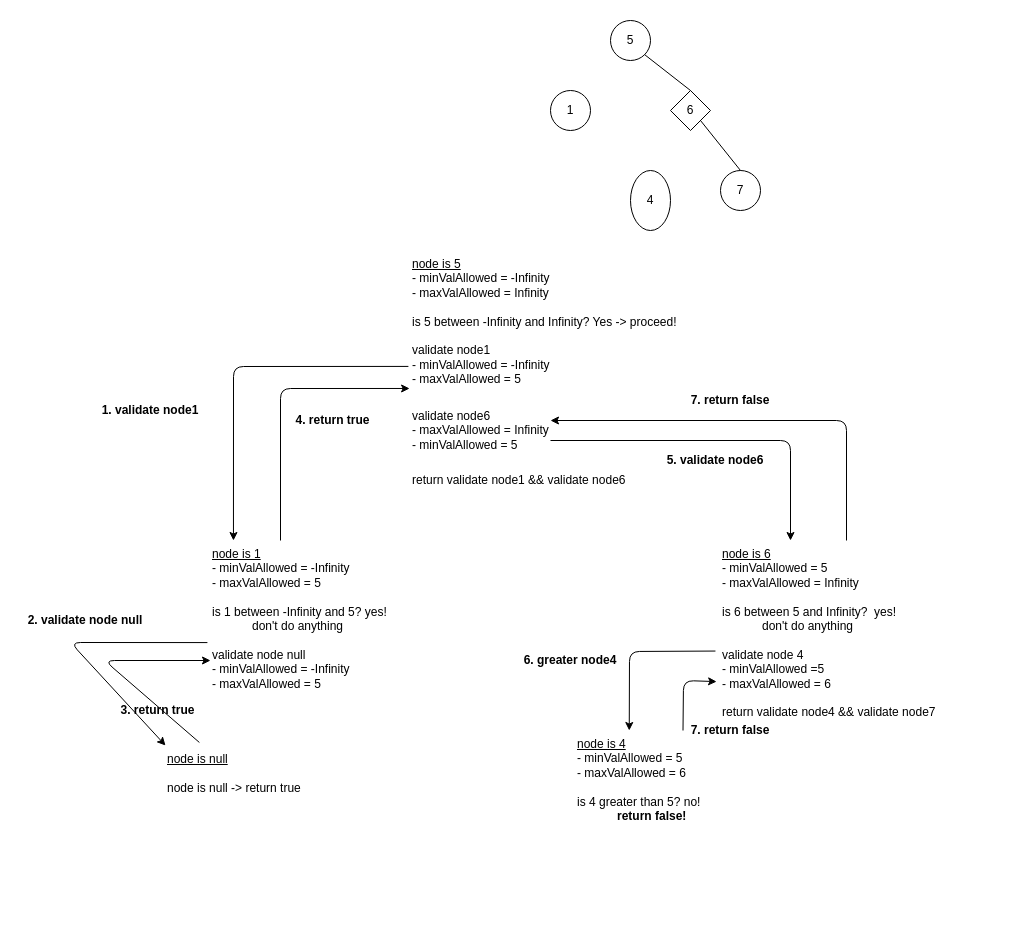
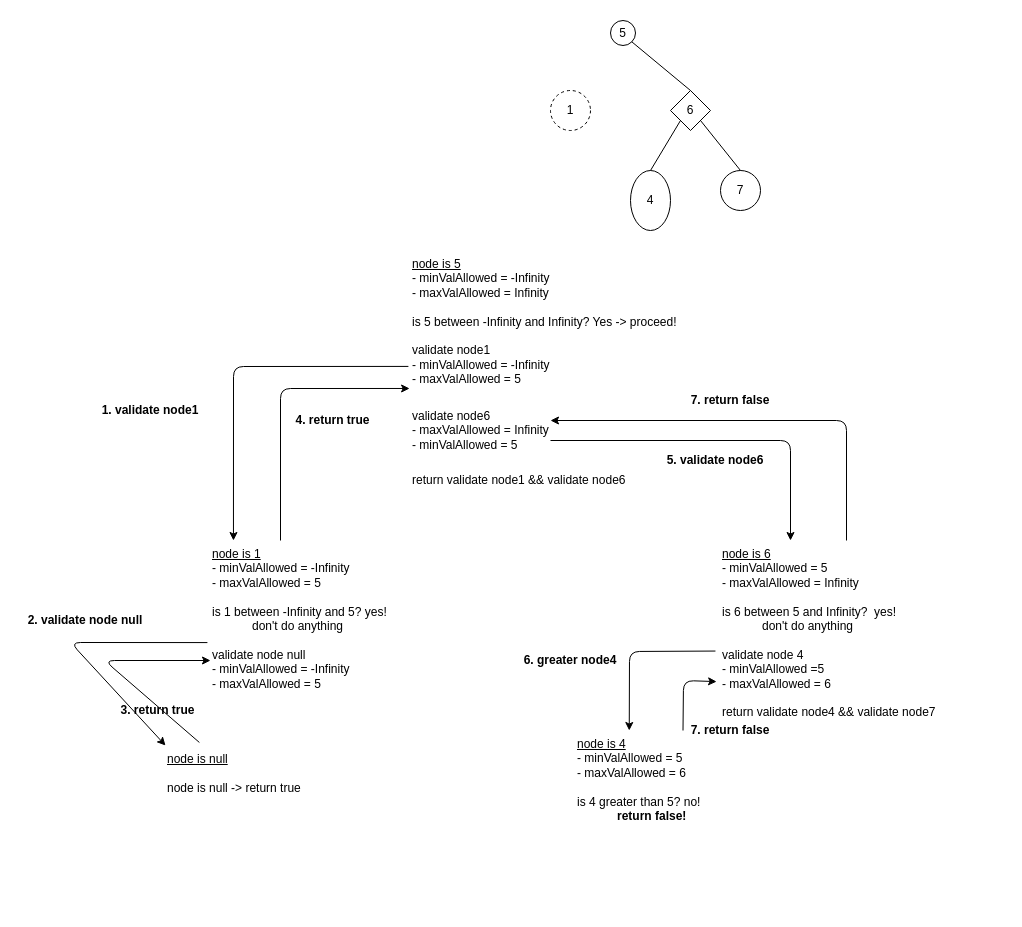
(631, 41) -> (623, 33)
(571, 111) -> (571, 111)
none -> (666, 146)
